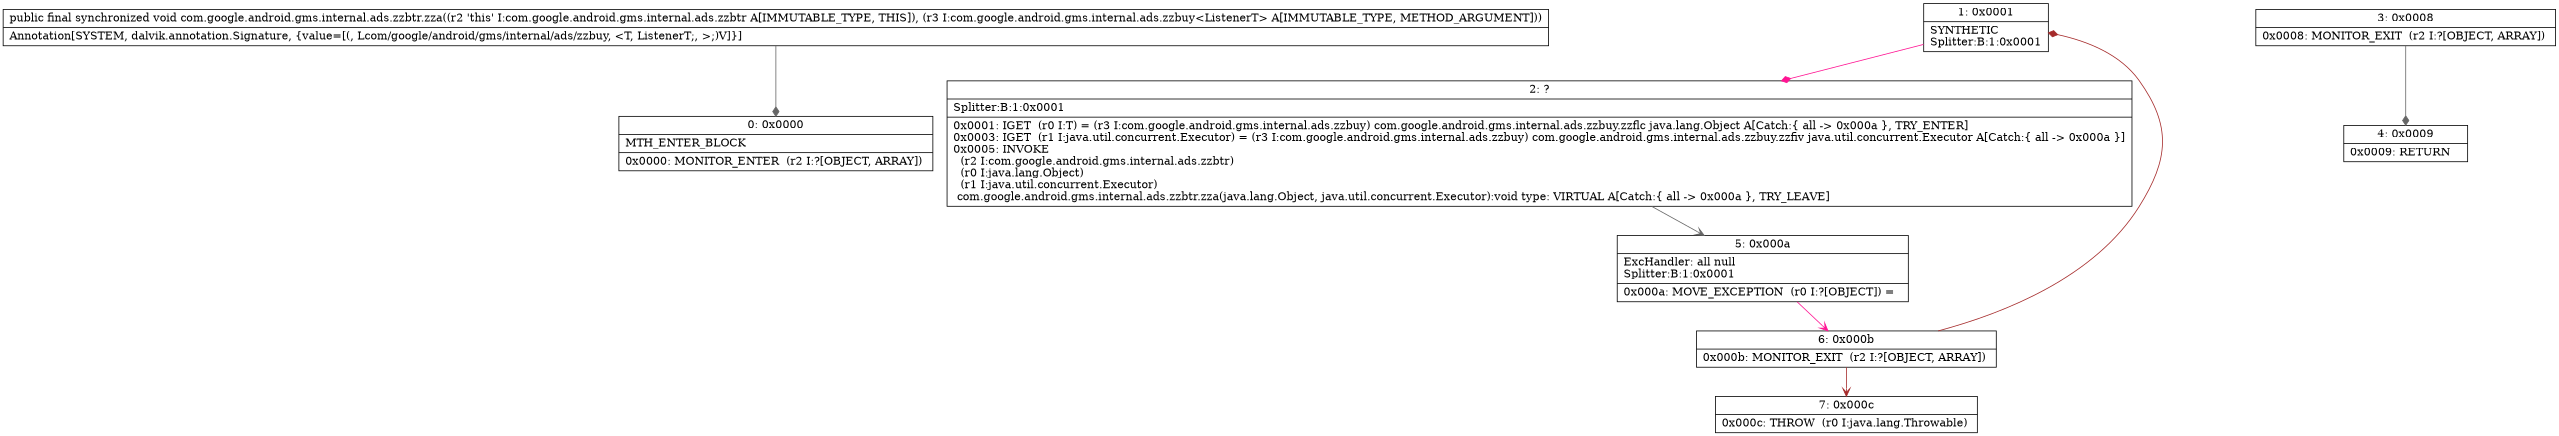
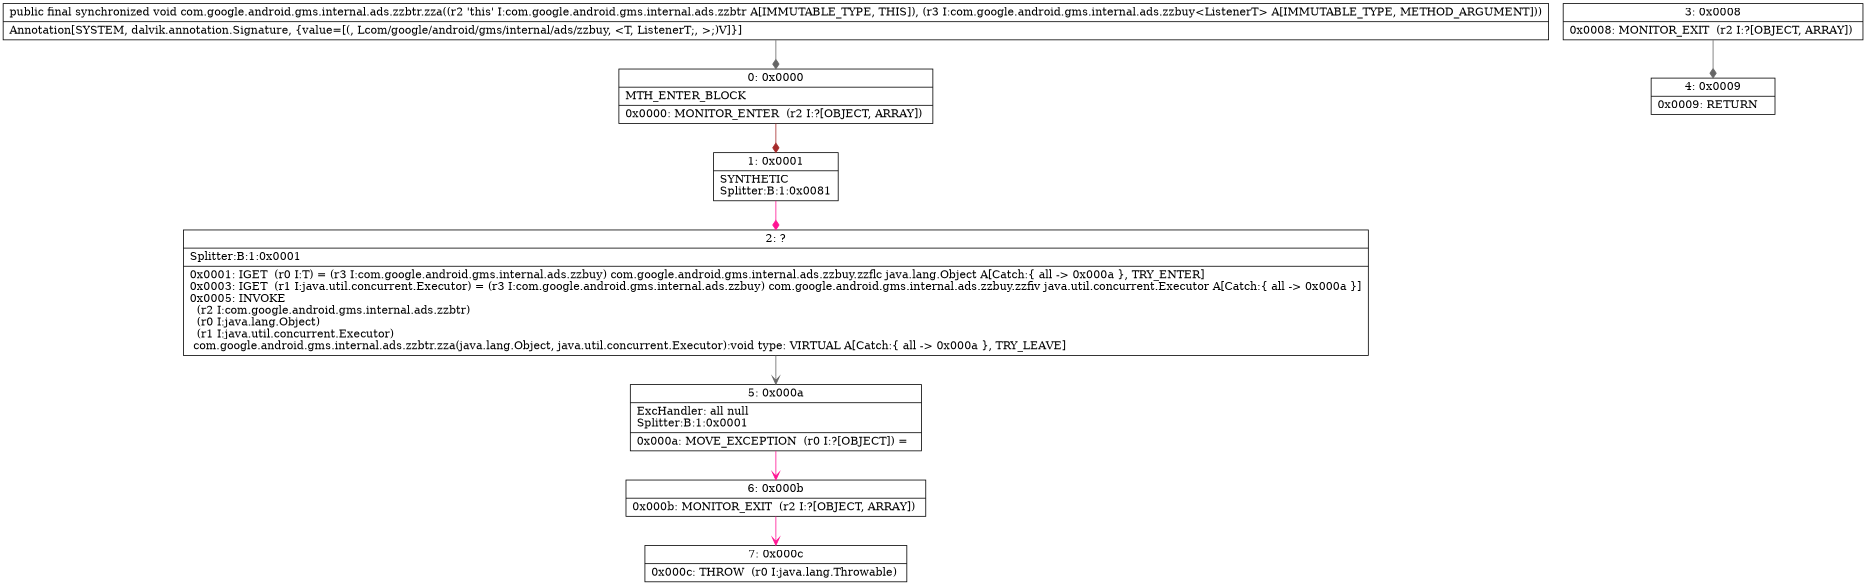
(1986, 42) -> (776, 191)
(2136, 211) -> (776, 133)
(1846, 378) -> (776, 527)
